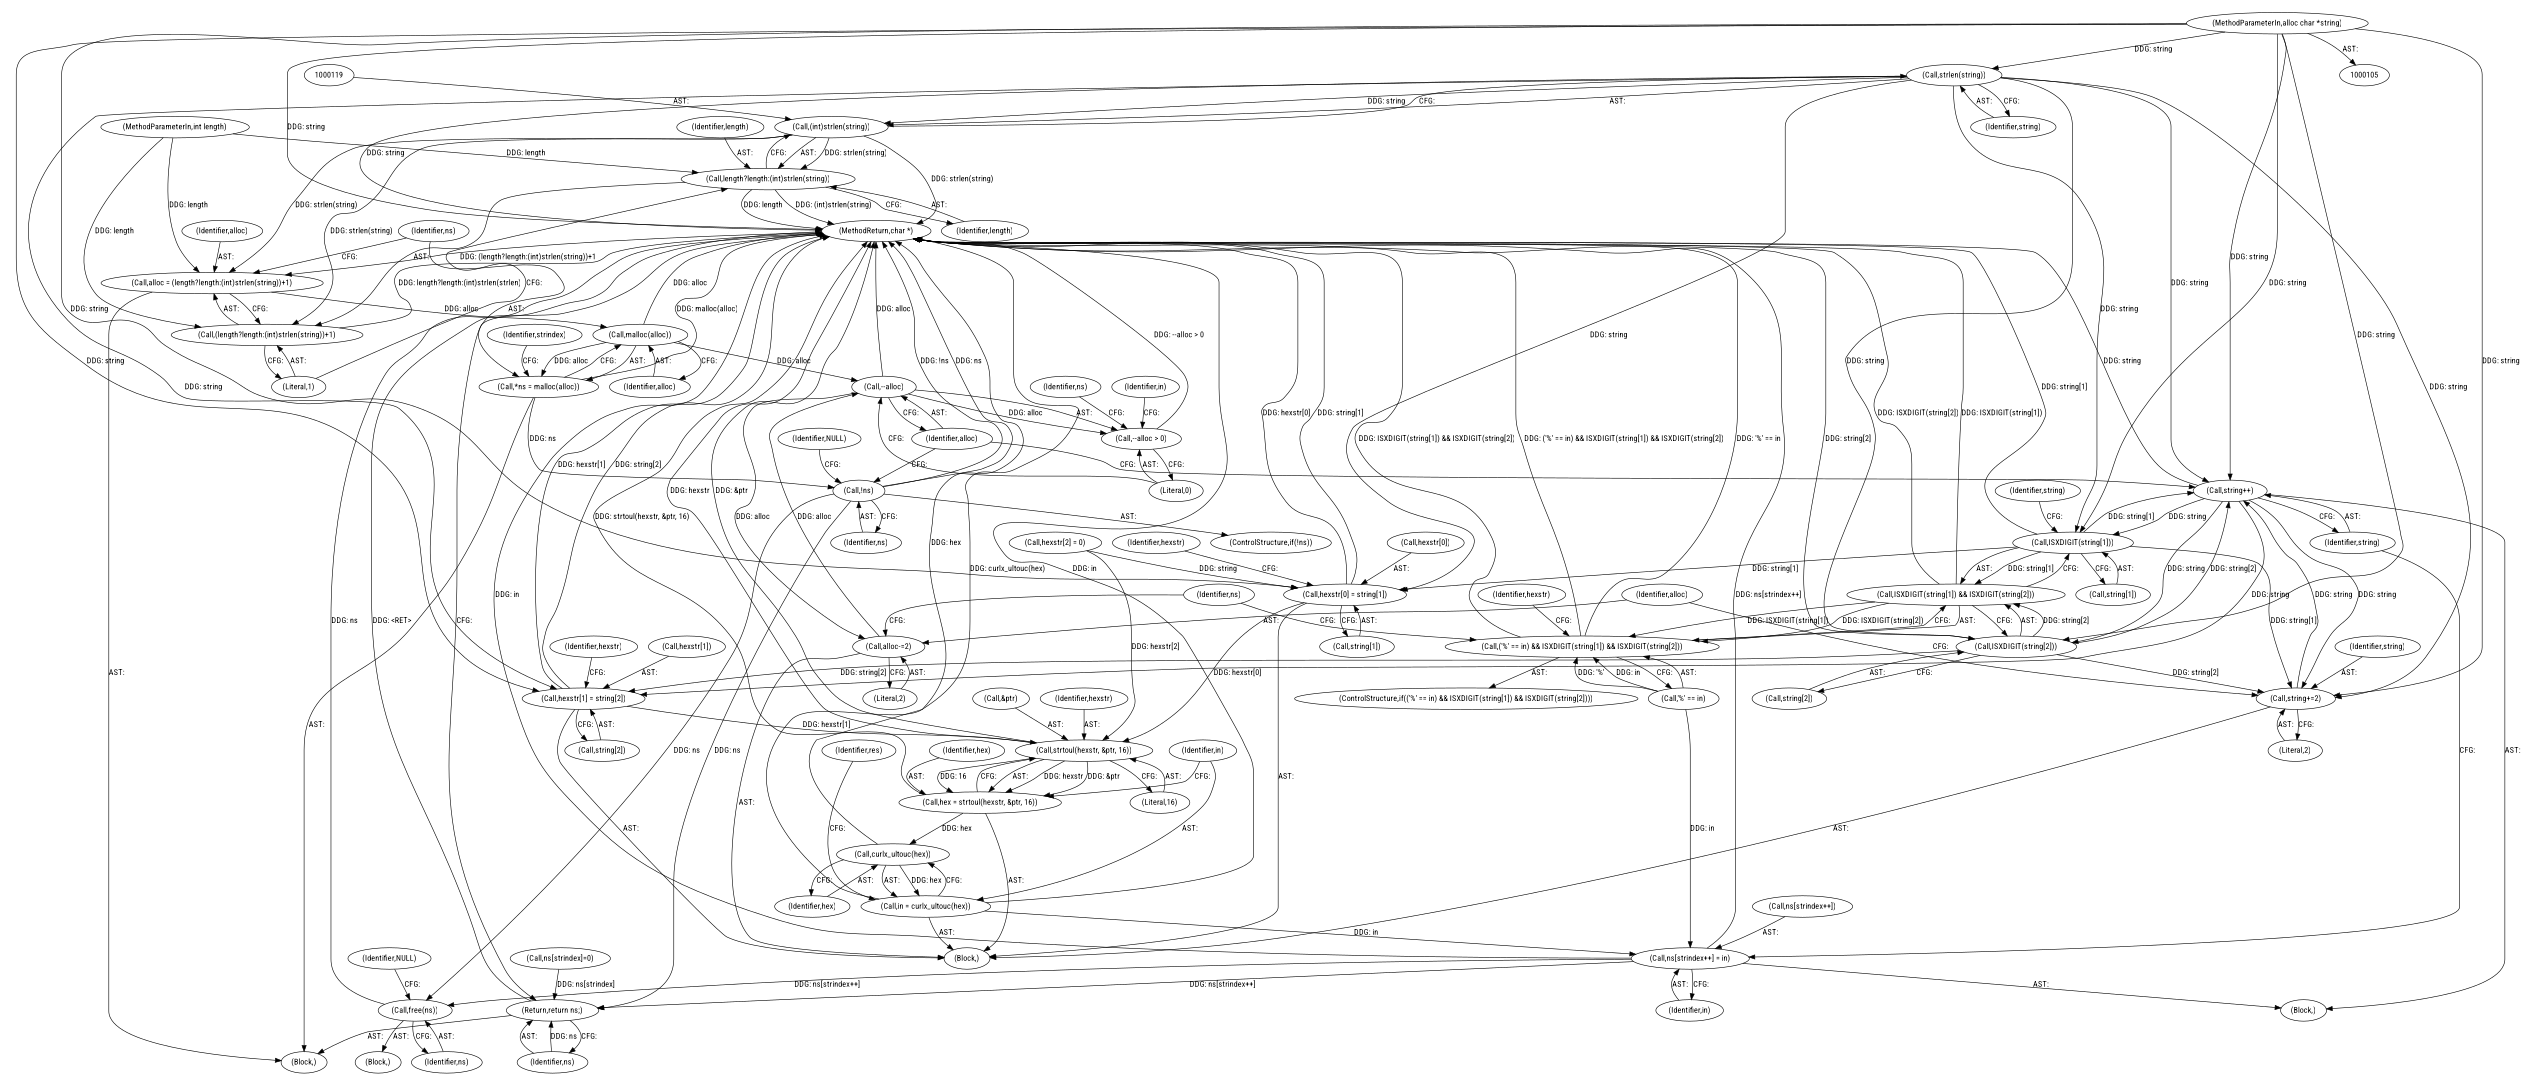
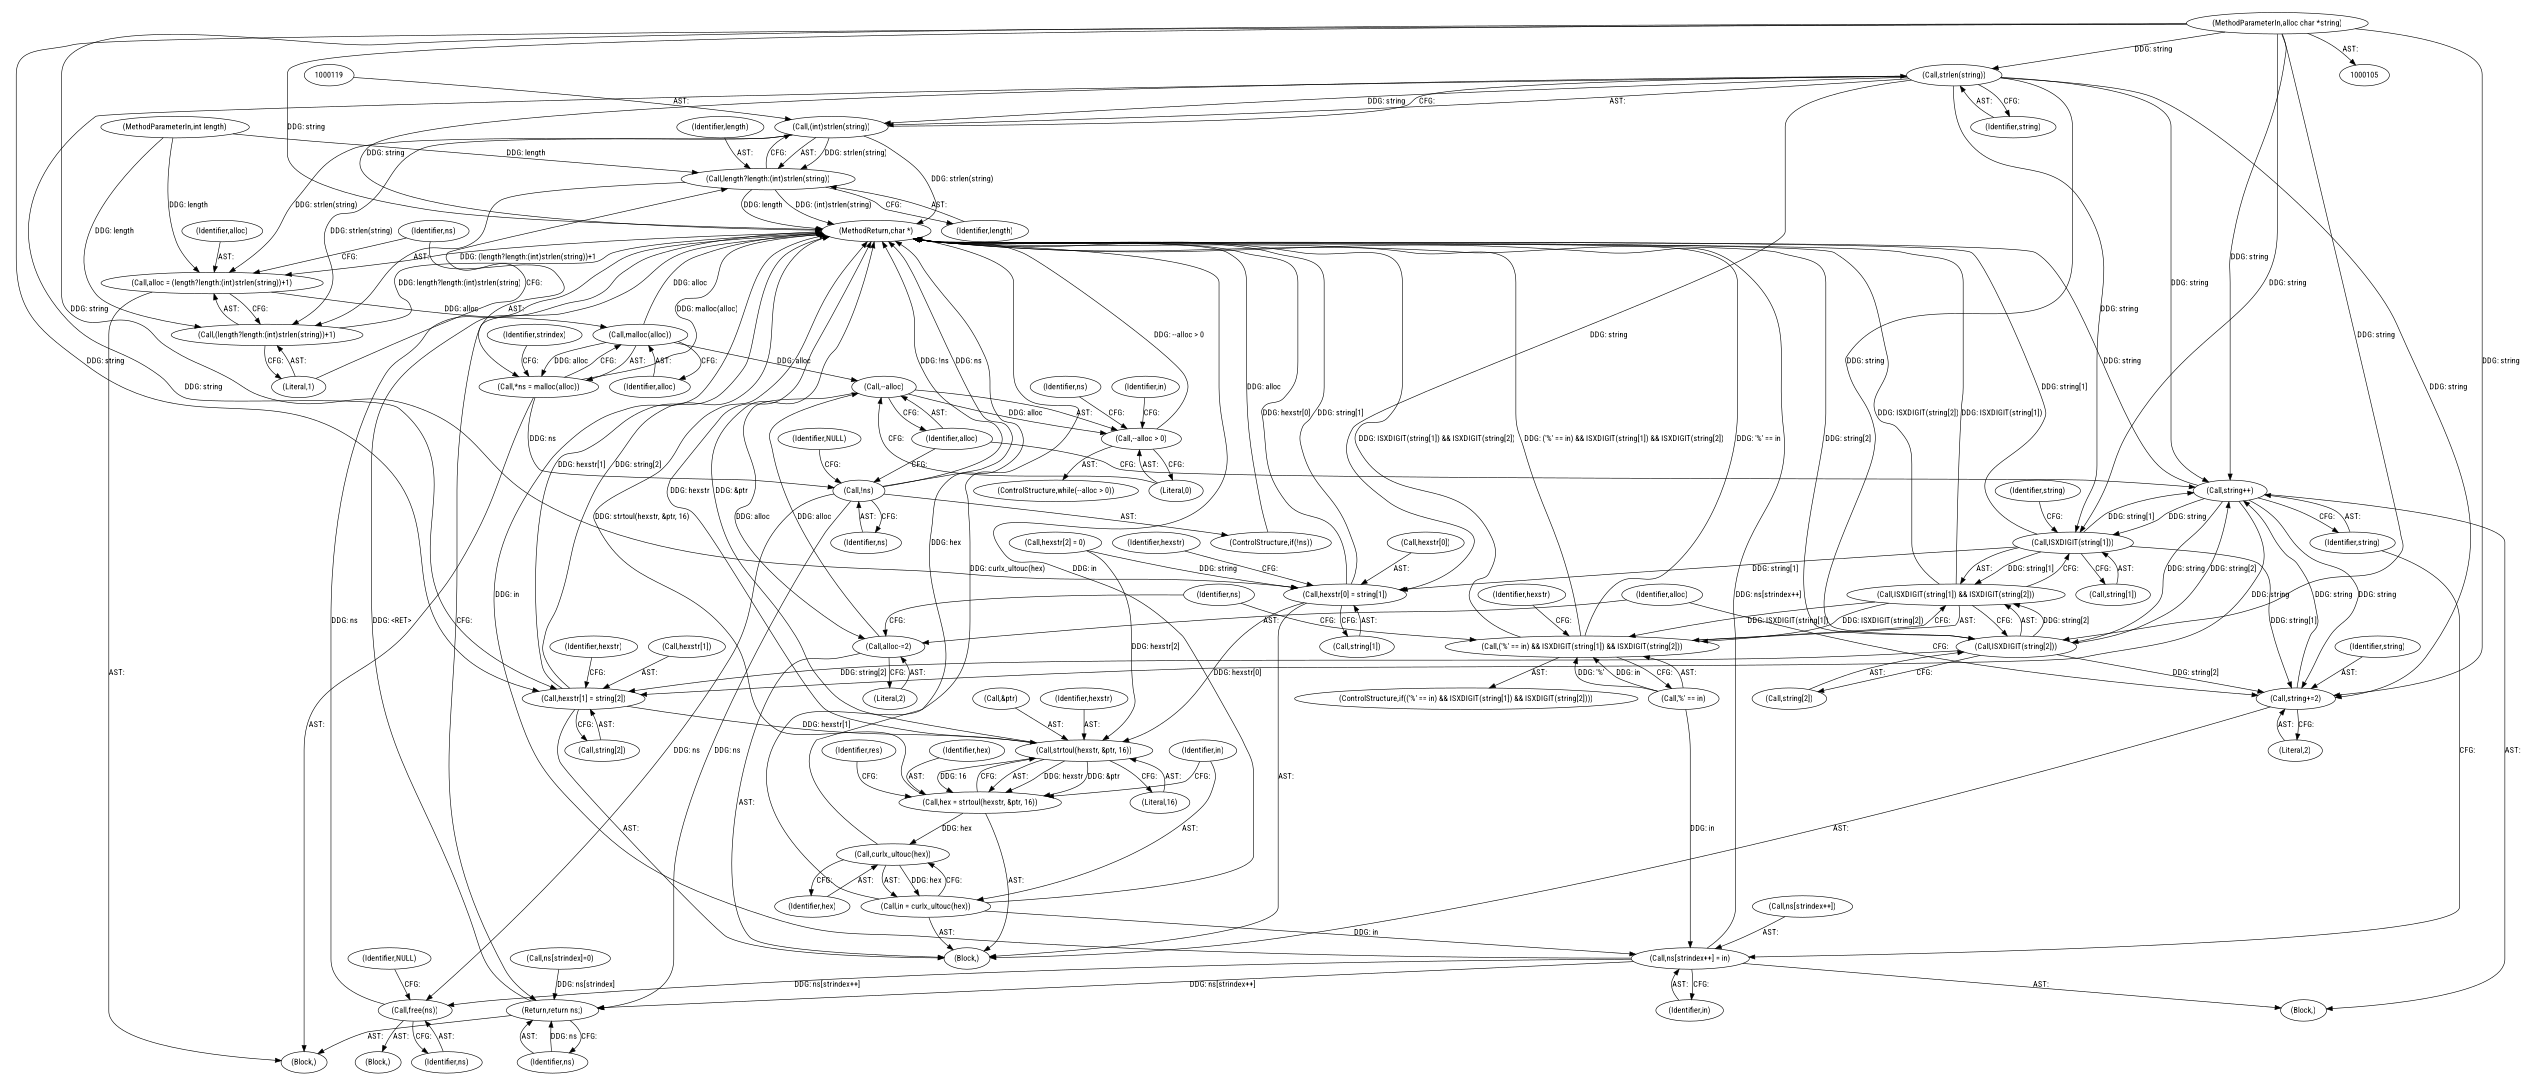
(460, 283) -> (460, 283)
(877, 312) -> (1232, 255)
none -> (1056, 491)
(828, 837) -> (873, 788)
